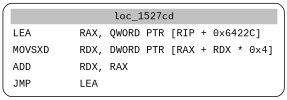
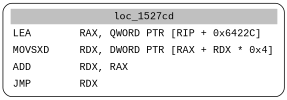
(55, 84) -> (55, 84)
